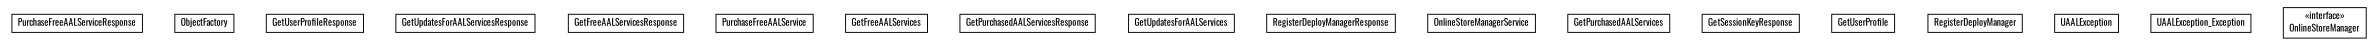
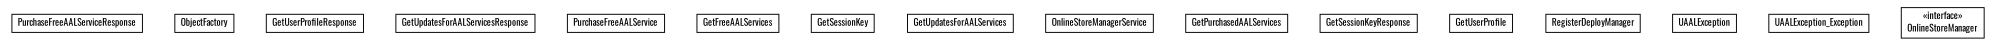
(625, 23) -> none
none -> (843, 23)
(1028, 23) -> none
(1331, 23) -> none
